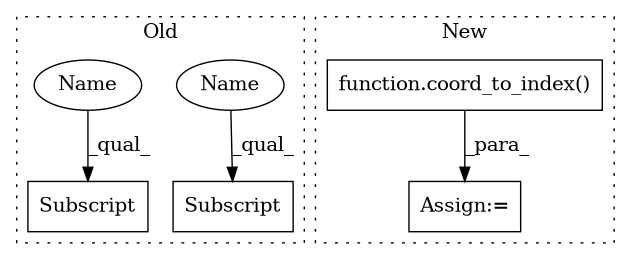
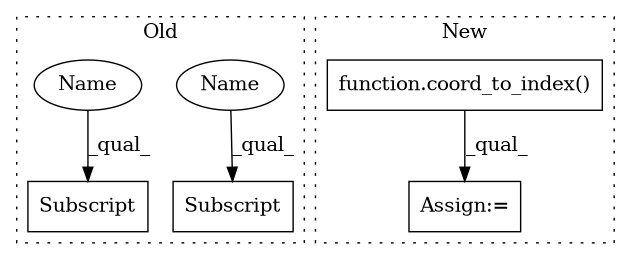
(497, 146) -> (497, 146)
